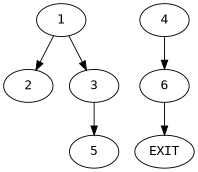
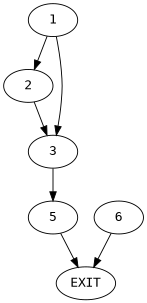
(164, 20) -> none
none -> (39, 114)
none -> (67, 246)
